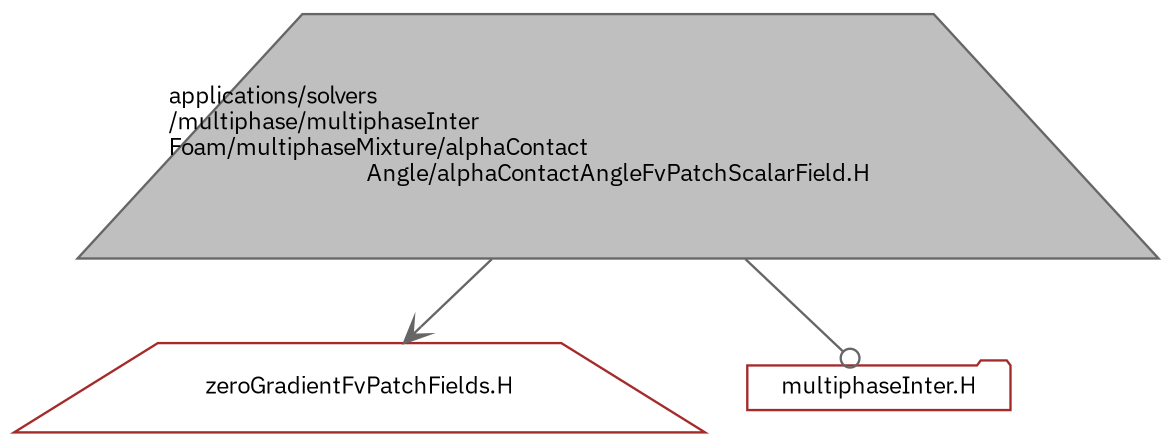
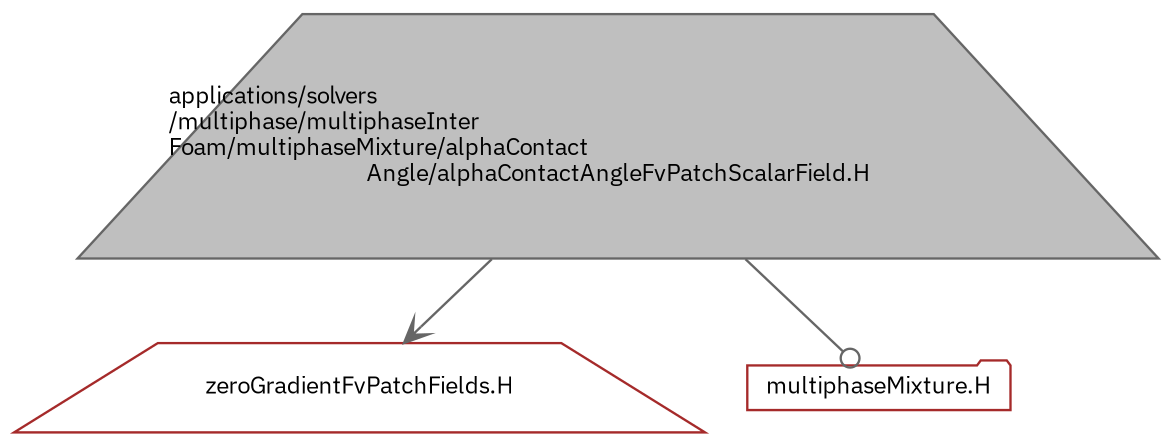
(879, 388) -> (879, 388)
